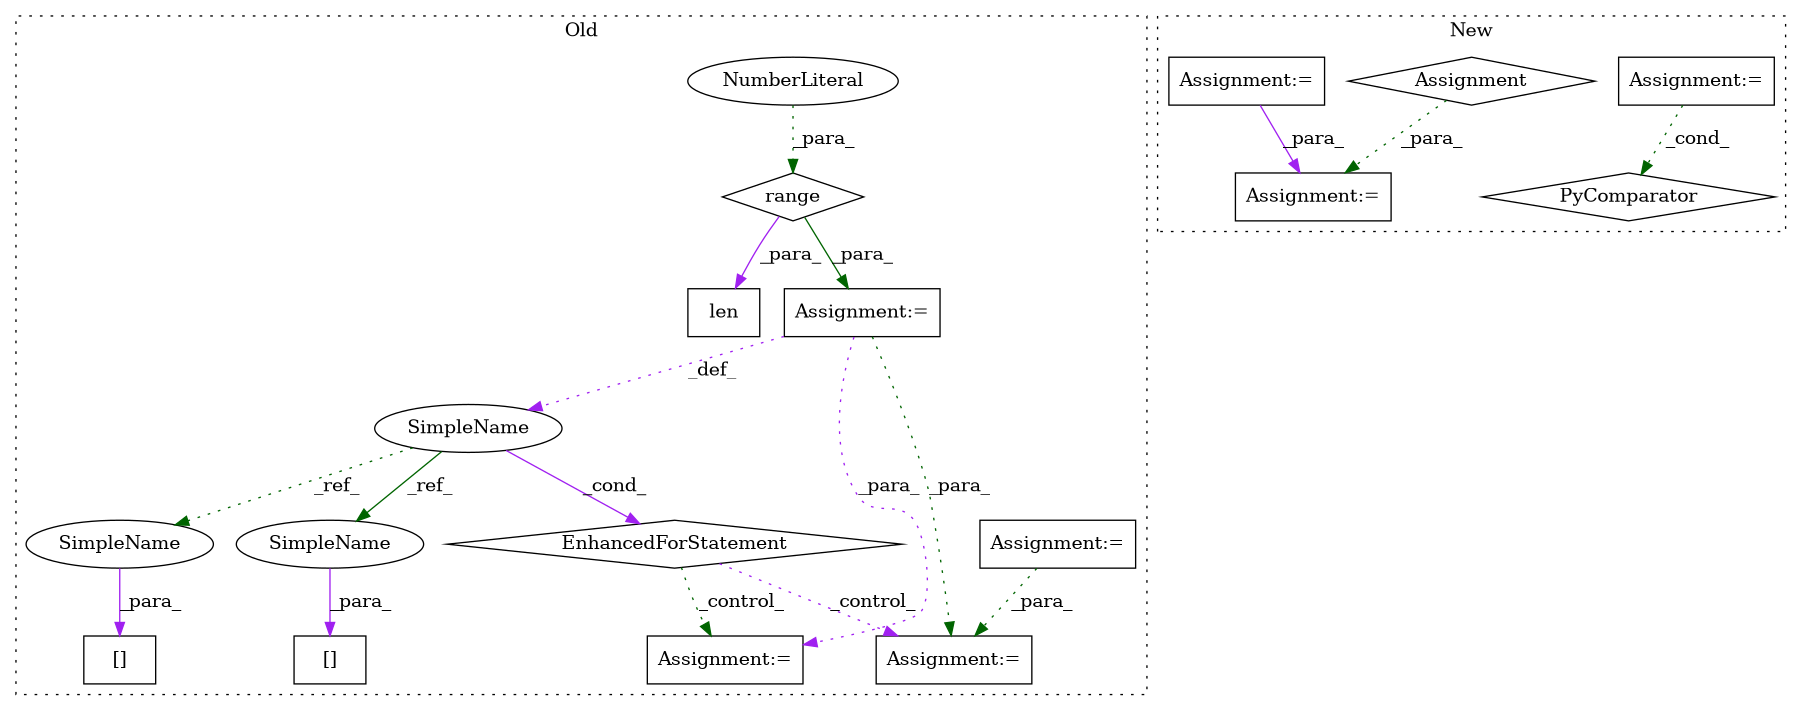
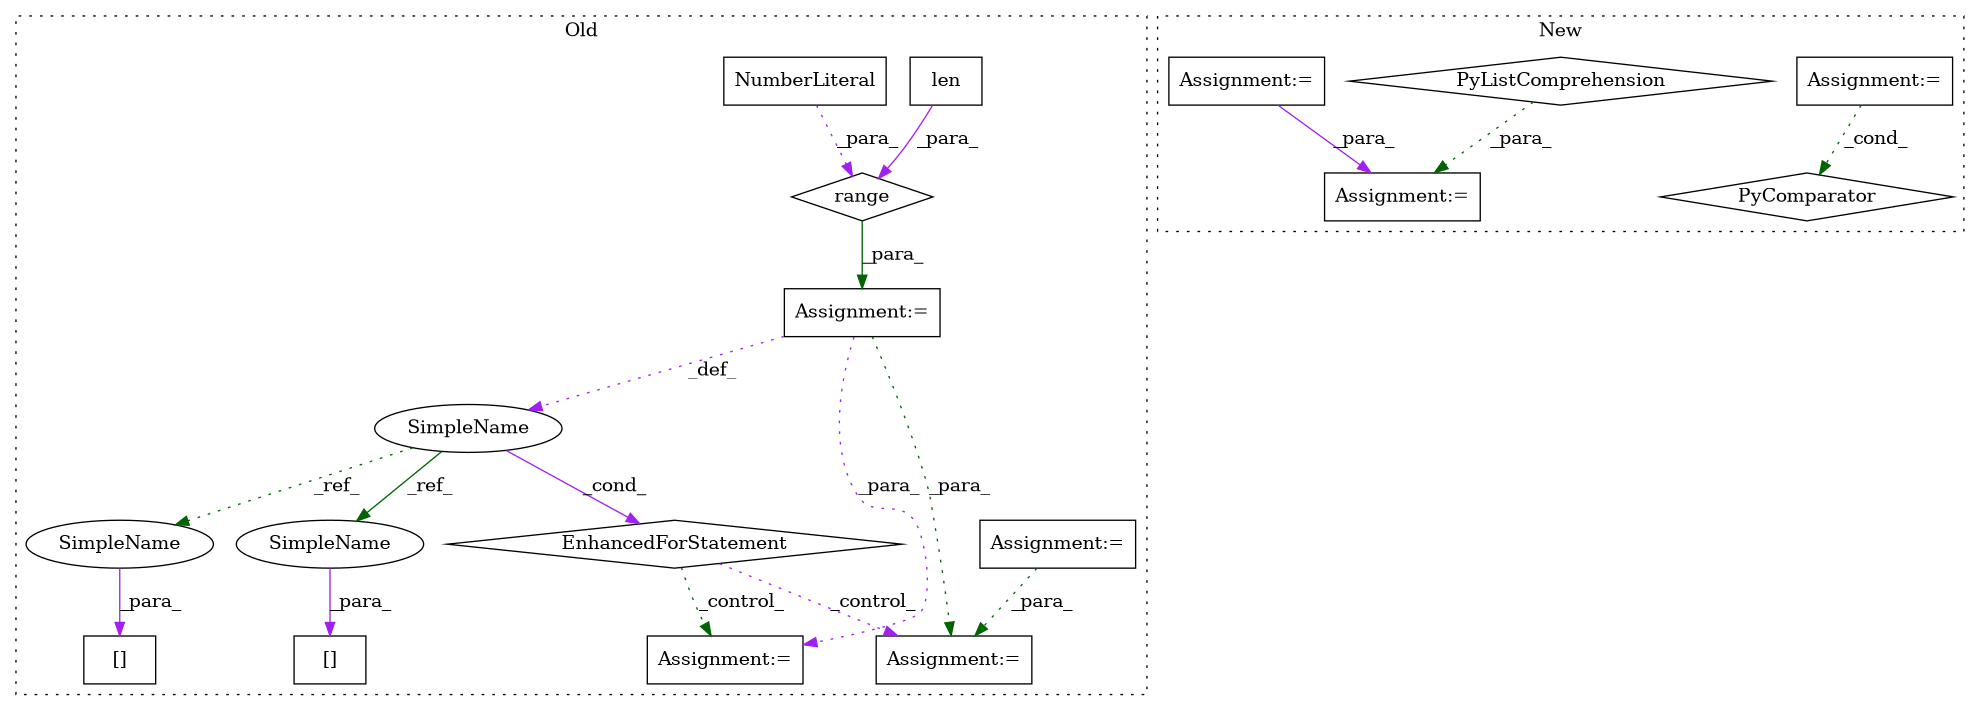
(793, 81) -> (805, 81)
(1472, 81) -> (1561, 81)
(793, 132) -> (831, 135)
(759, 246) -> (911, 138)
